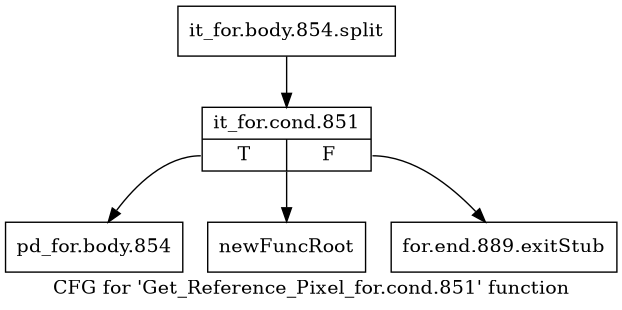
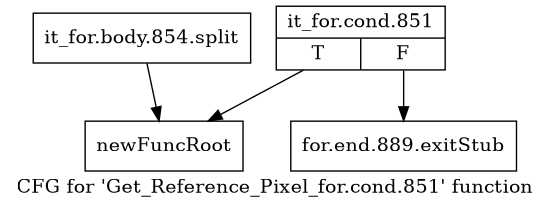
(287, 75) -> (152, 85)
(94, 247) -> none
